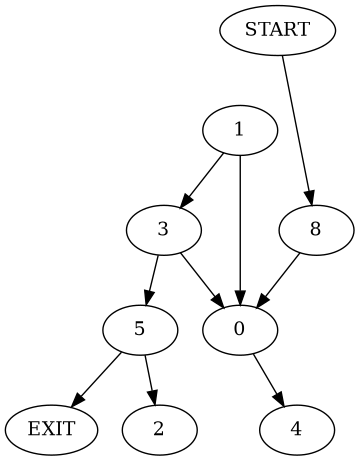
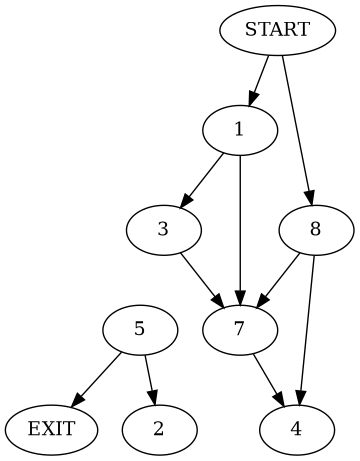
none -> (262, 74)
(154, 273) -> none
none -> (308, 323)
(240, 330) -> (240, 330)
